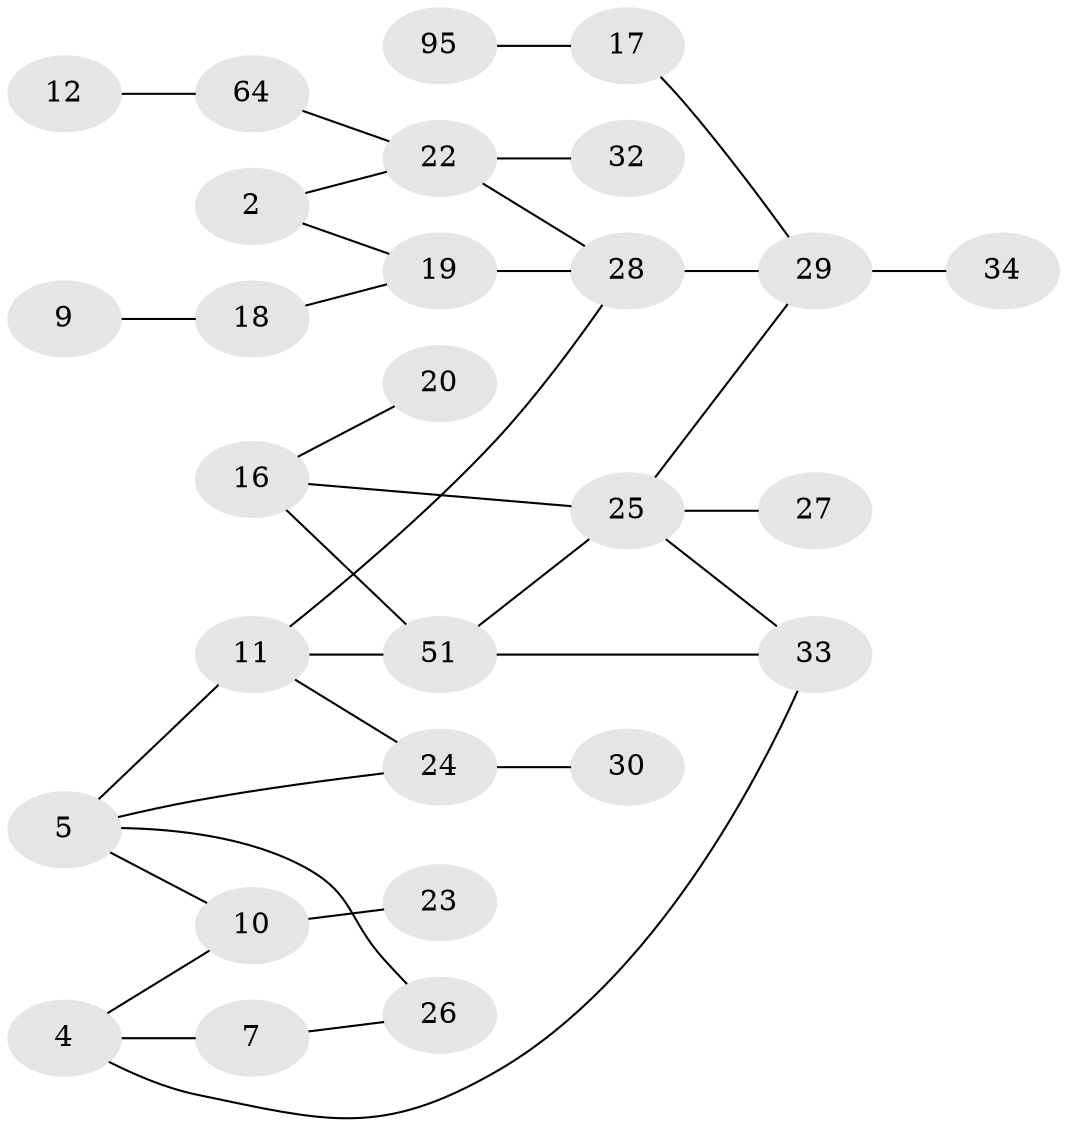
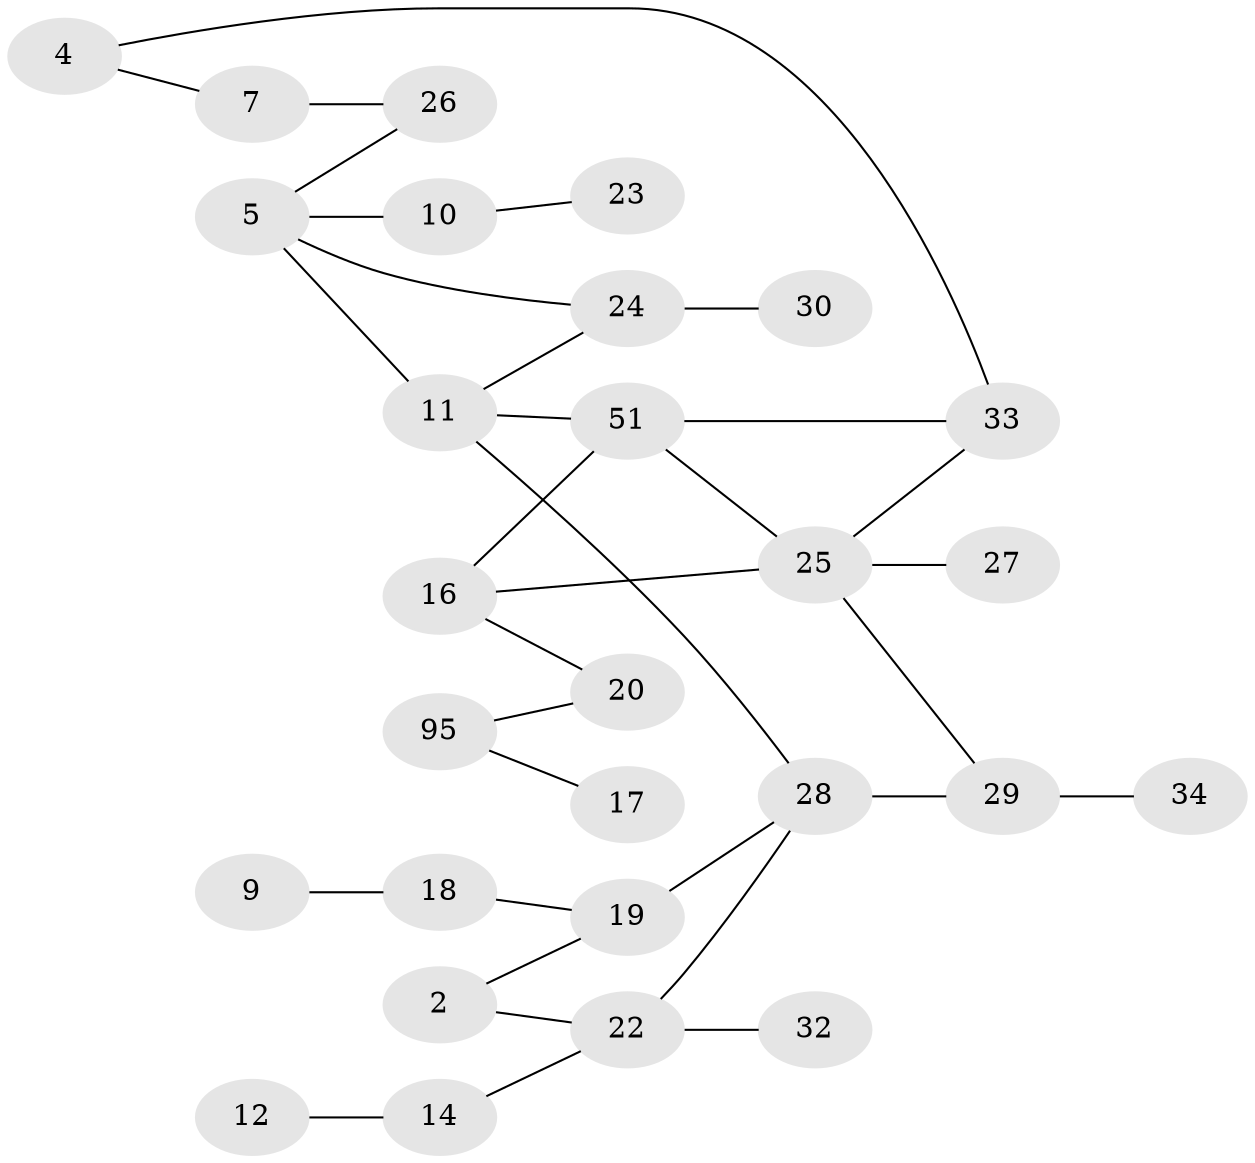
(252, 94) -> (440, 1117)
(727, 155) -> none
none -> (534, 712)
(158, 982) -> none
